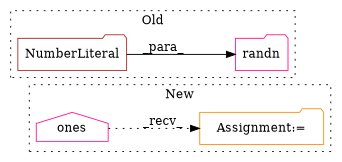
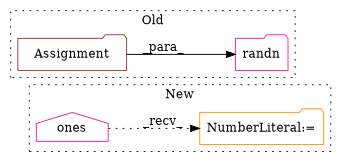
(72, 54) -> (72, 54)
(262, 128) -> (262, 128)
